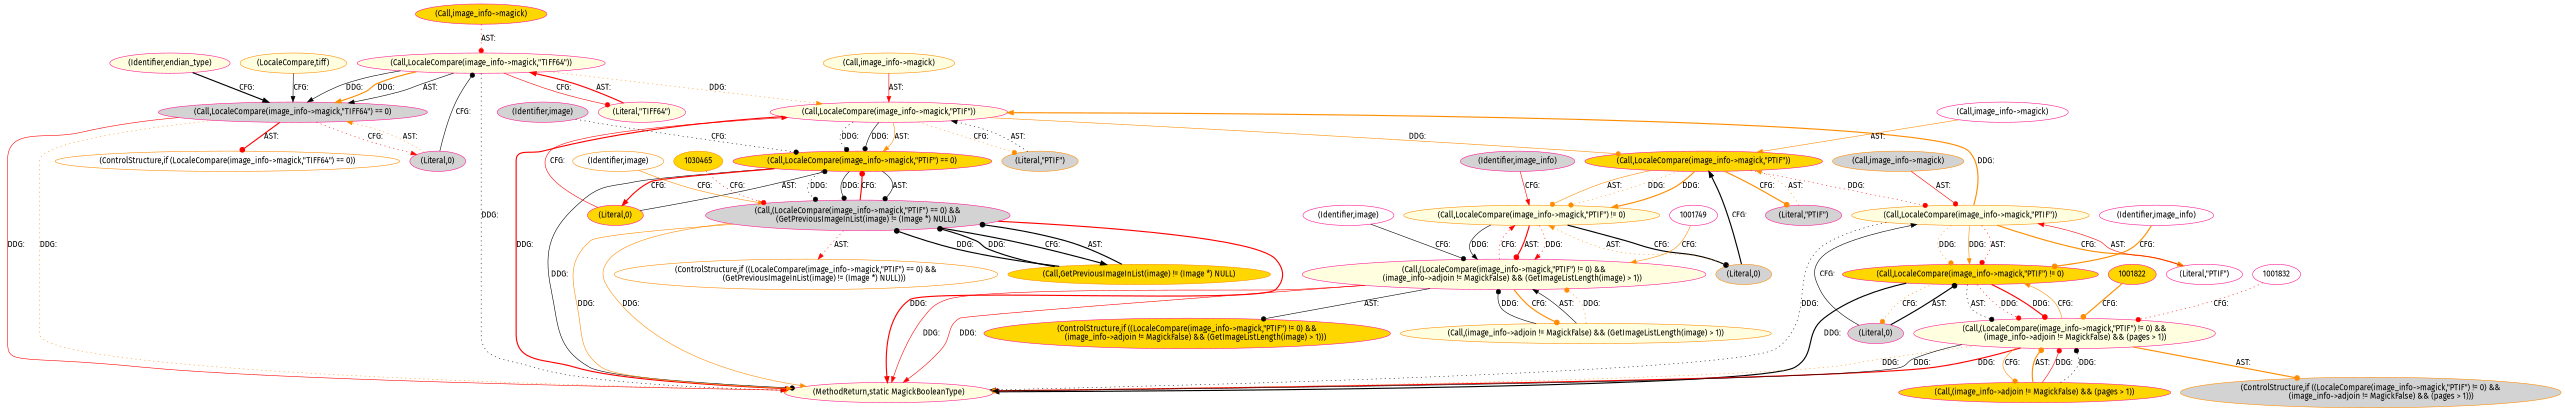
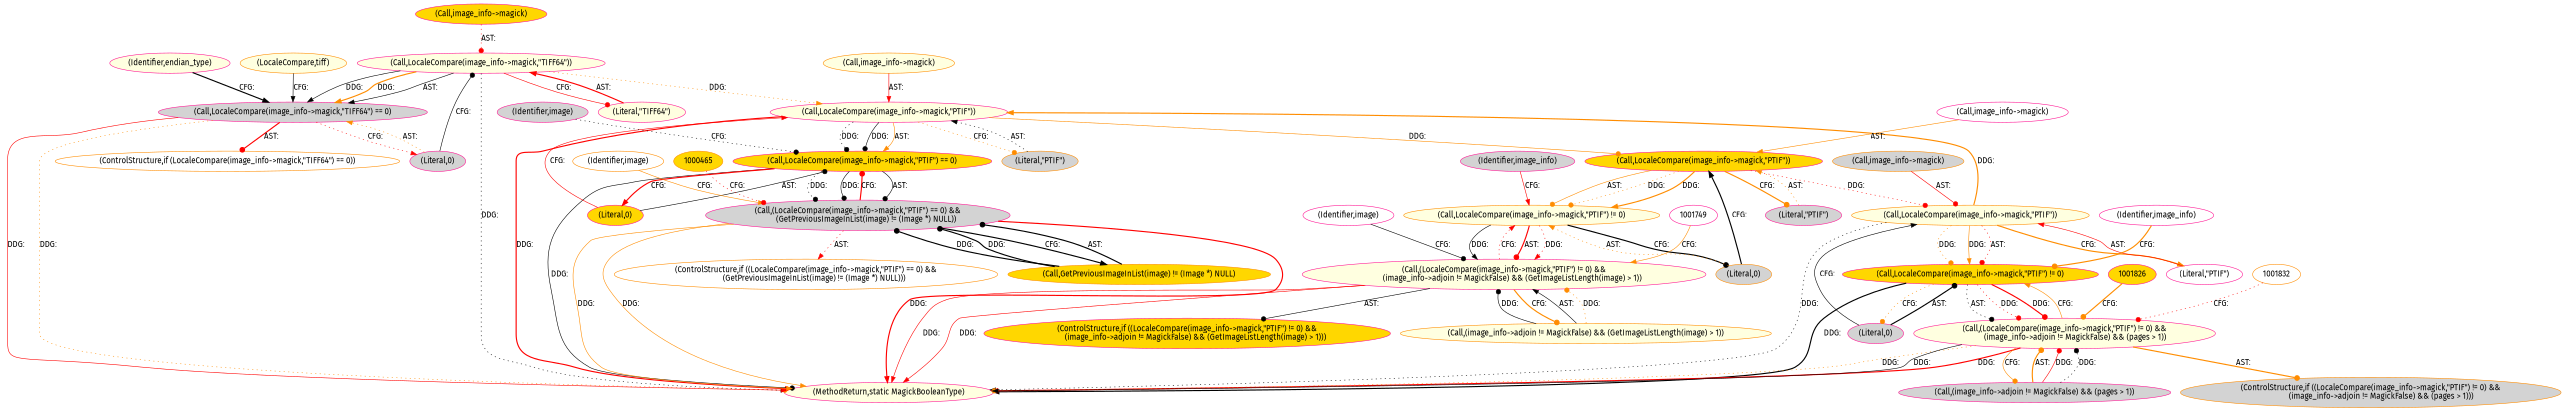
(698, 161) -> (698, 161)
(2132, 274) -> (2132, 274)
(2277, 274) -> (2277, 274)
(2035, 393) -> (2035, 393)
